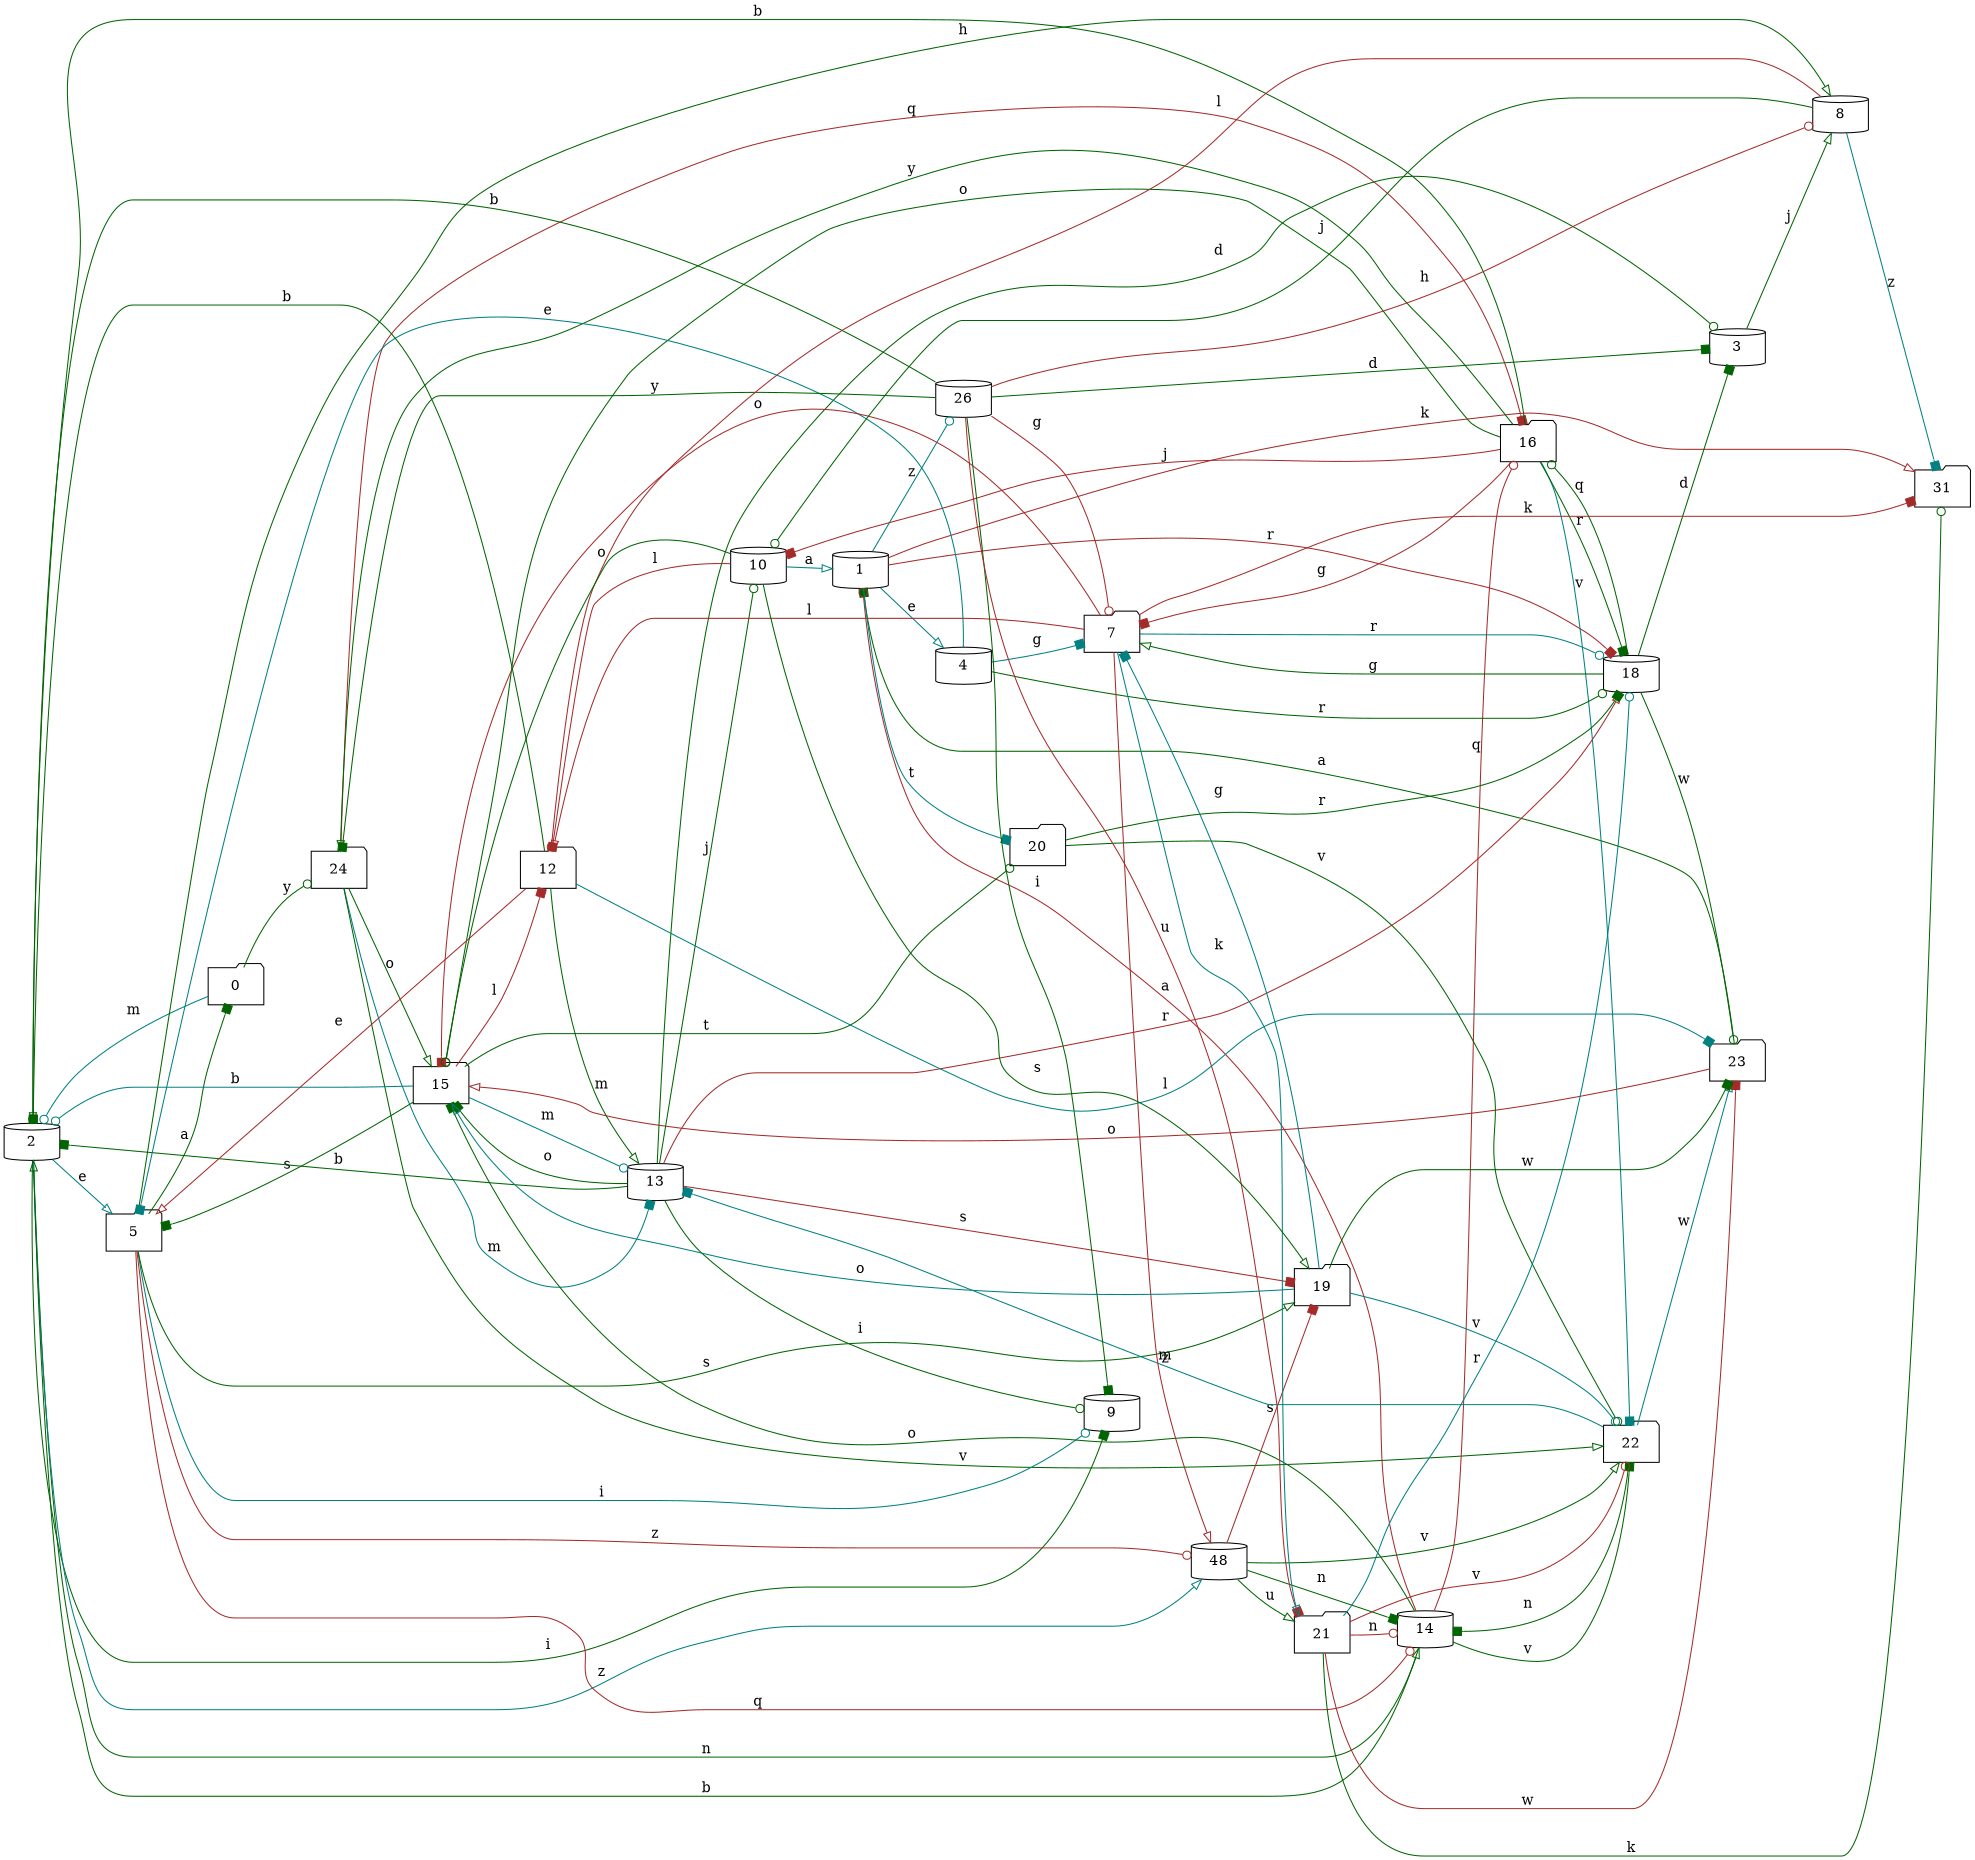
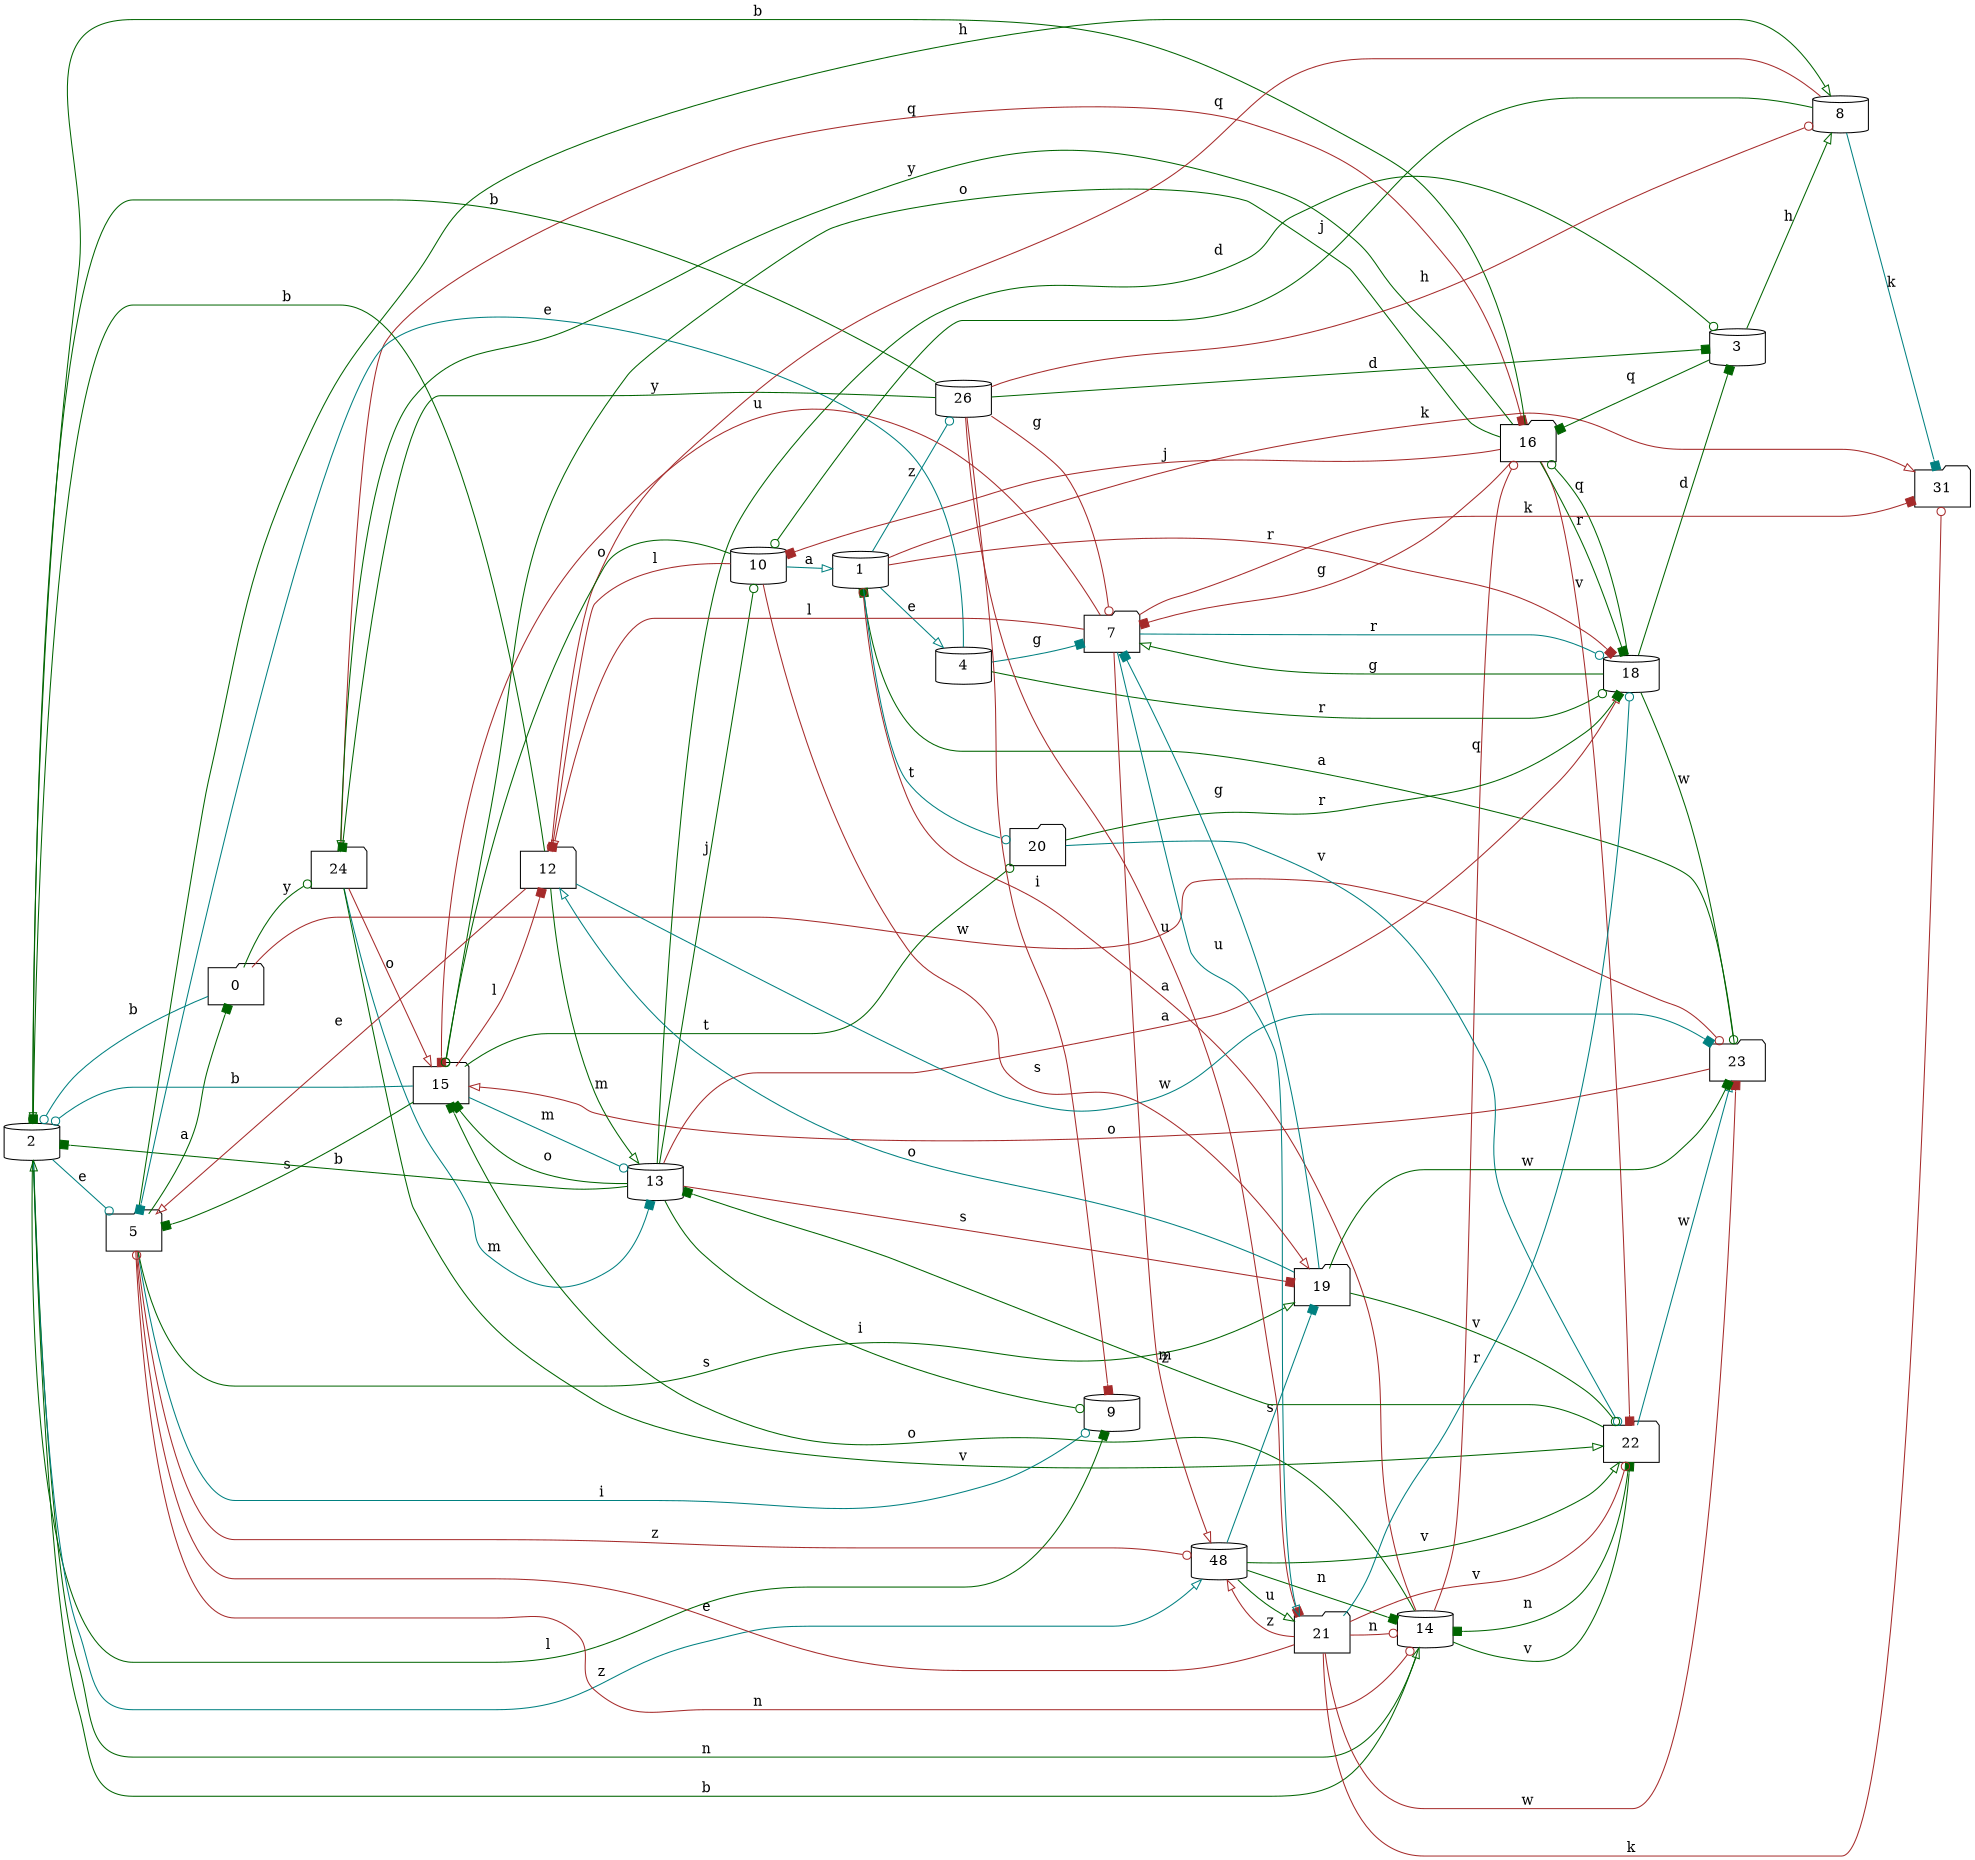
(1219, 103) -> (1219, 103)
(1789, 217) -> (1789, 217)
(1892, 283) -> (1892, 283)
none -> (1638, 393)
(758, 404) -> (758, 404)
(908, 783) -> (908, 783)
(1604, 887) -> (1604, 887)
(1013, 905) -> (1013, 905)
none -> (1010, 945)
(1219, 946) -> (1219, 946)
(388, 973) -> (388, 973)
(963, 992) -> (963, 992)
(1453, 1006) -> (1453, 1006)
(134, 1010) -> (134, 1010)
(1166, 1017) -> (1166, 1017)
(1166, 1085) -> (1166, 1085)
(79, 1184) -> (79, 1184)
(850, 1279) -> (890, 1153)
(1484, 1336) -> (1484, 1336)
(1118, 1348) -> (1118, 1348)
(1269, 1429) -> (1269, 1429)
(1899, 1522) -> (1899, 1522)
none -> (598, 1588)
none -> (1256, 1623)
(548, 1645) -> (548, 1645)
(758, 1702) -> (758, 1702)
